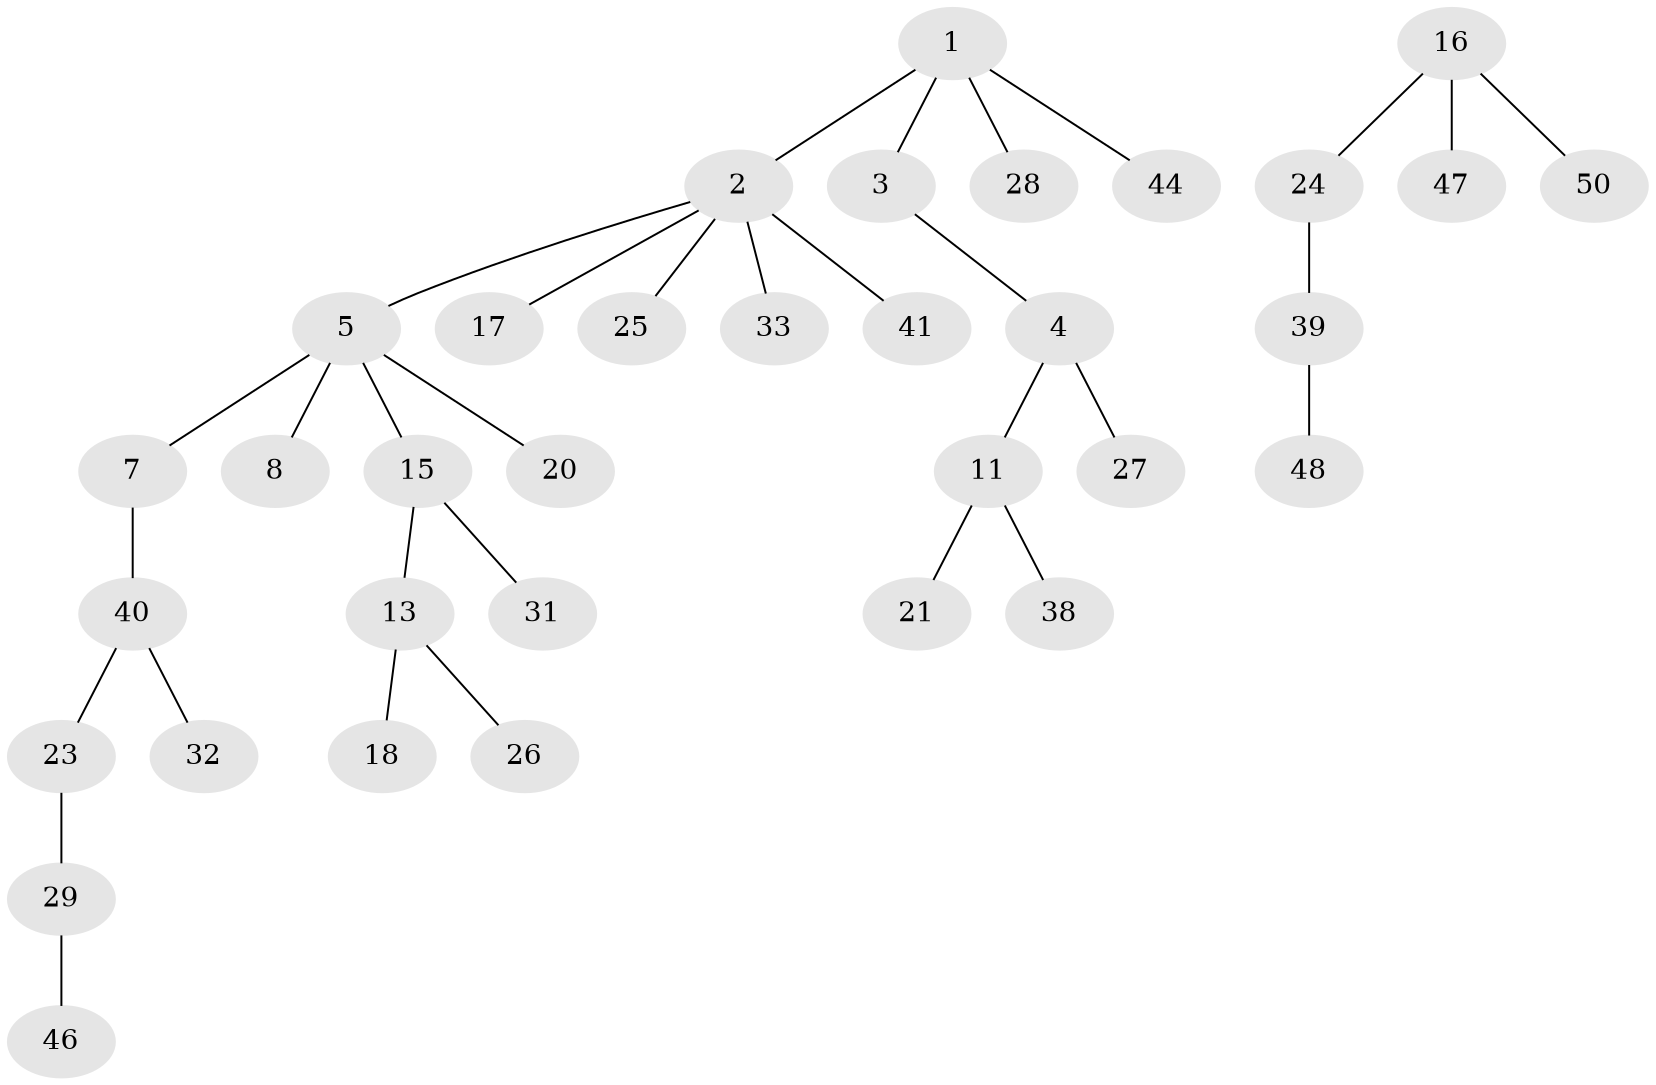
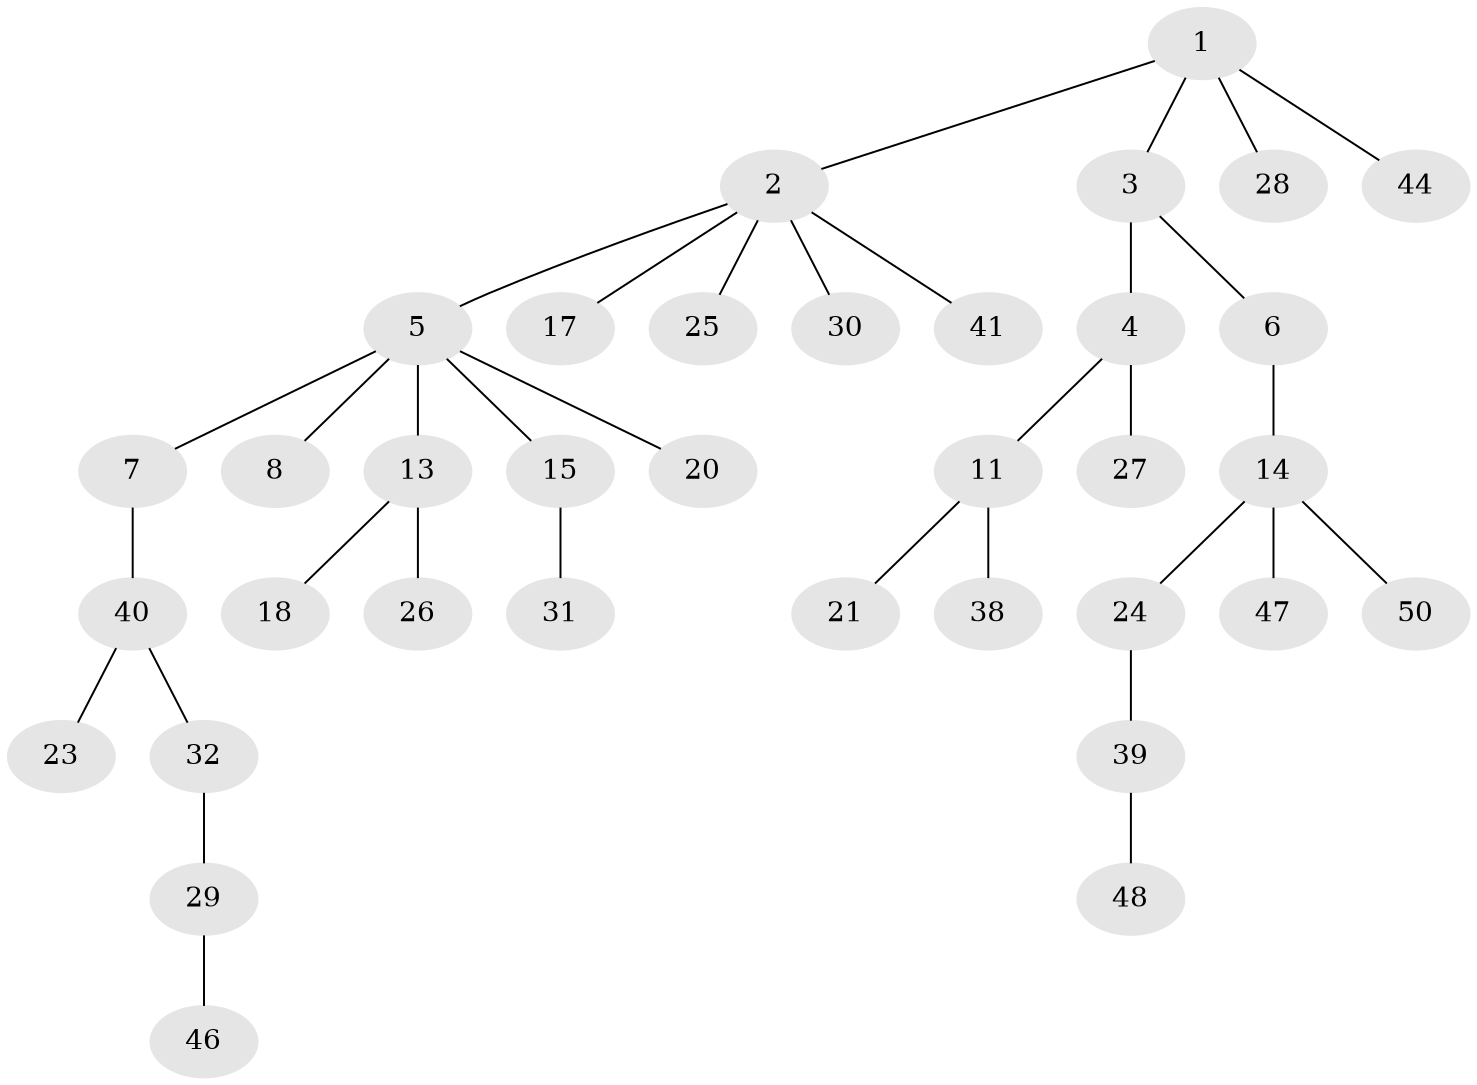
(1452, 44) -> (1273, 471)
(774, 329) -> (846, 329)
none -> (1273, 329)
(409, 542) -> (418, 400)
(61, 828) -> (204, 828)
